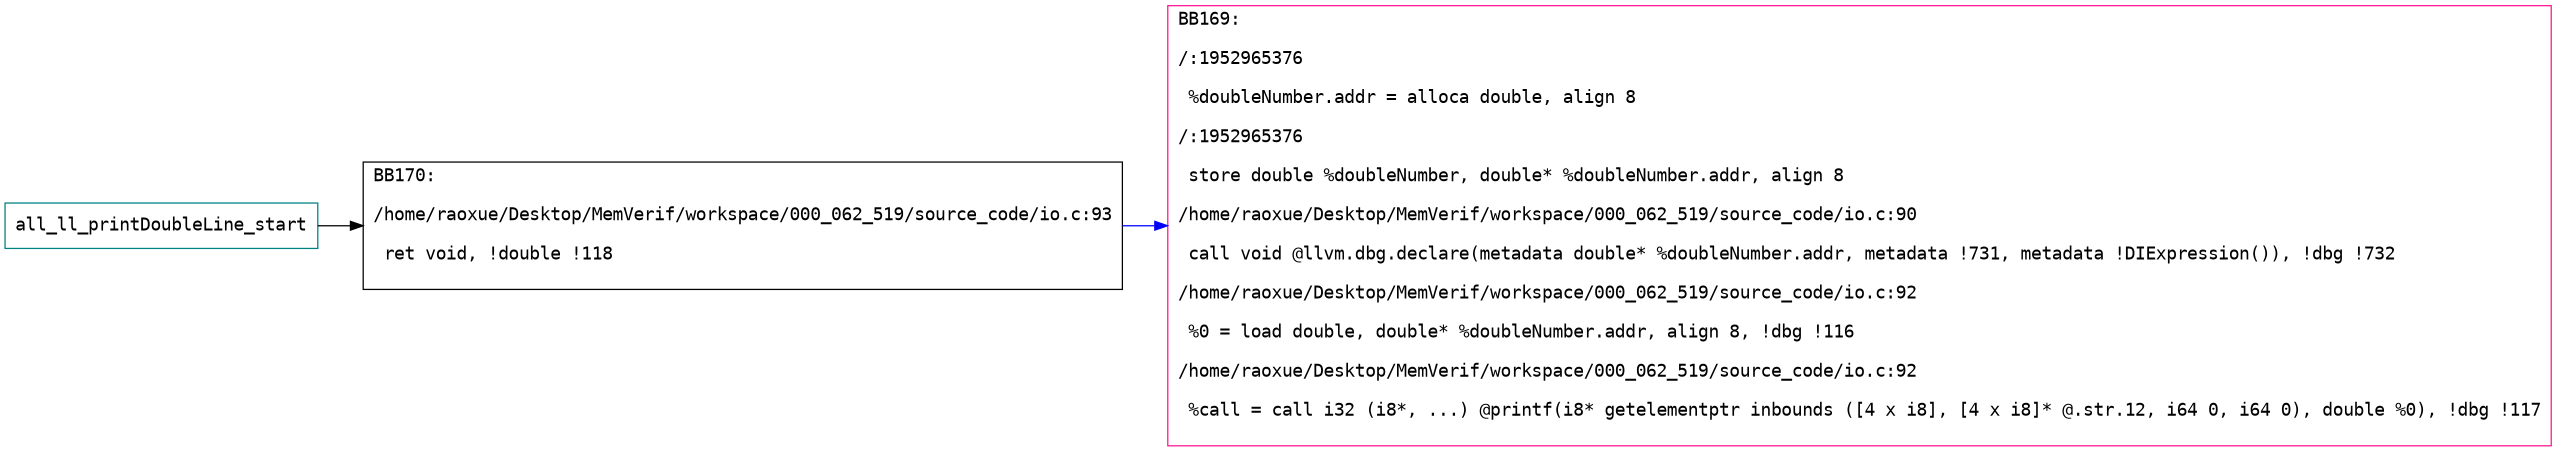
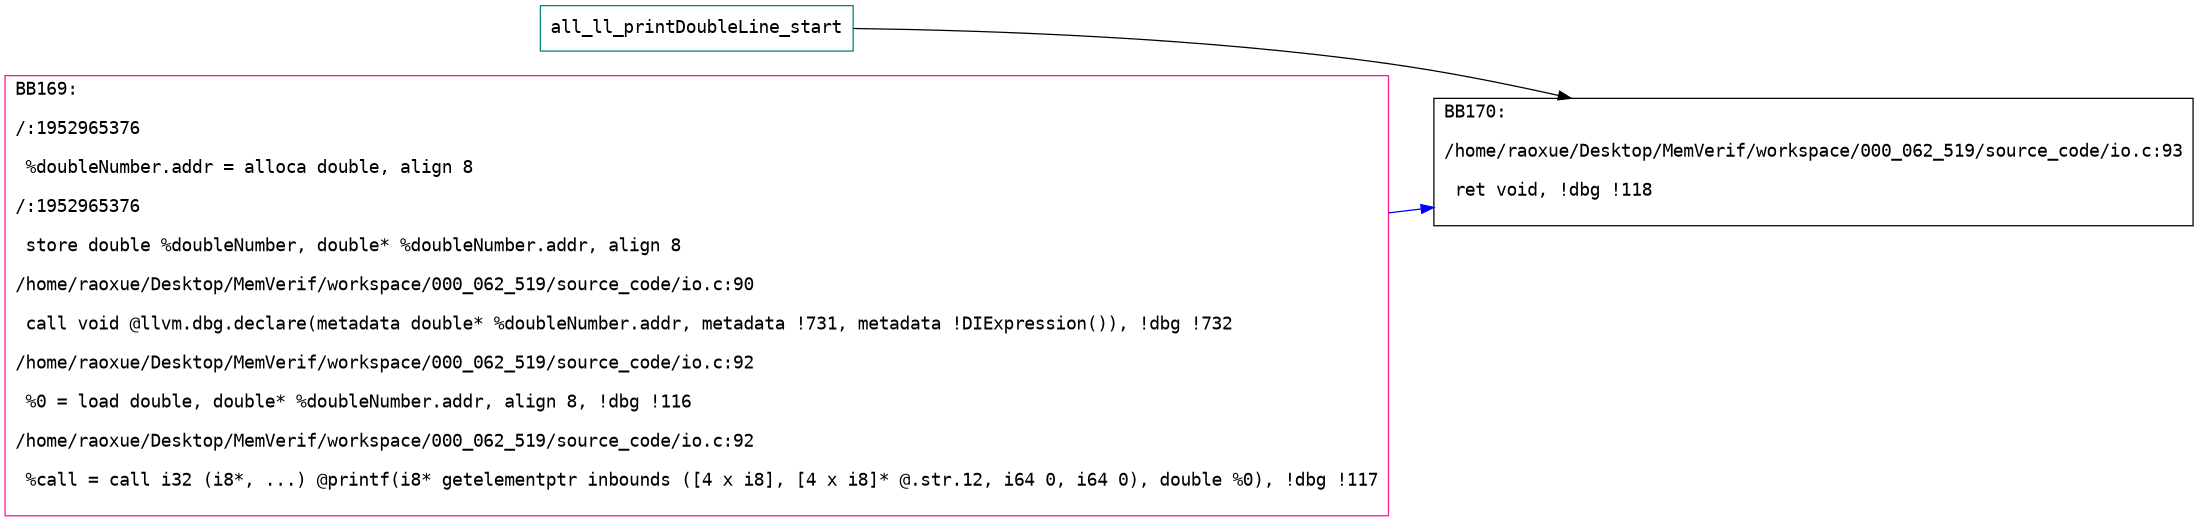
(1139, 226) -> (1405, 211)
(493, 254) -> (1549, 190)
